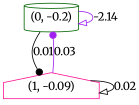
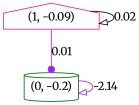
(32, 50) -> none
(65, 52) -> (62, 52)
